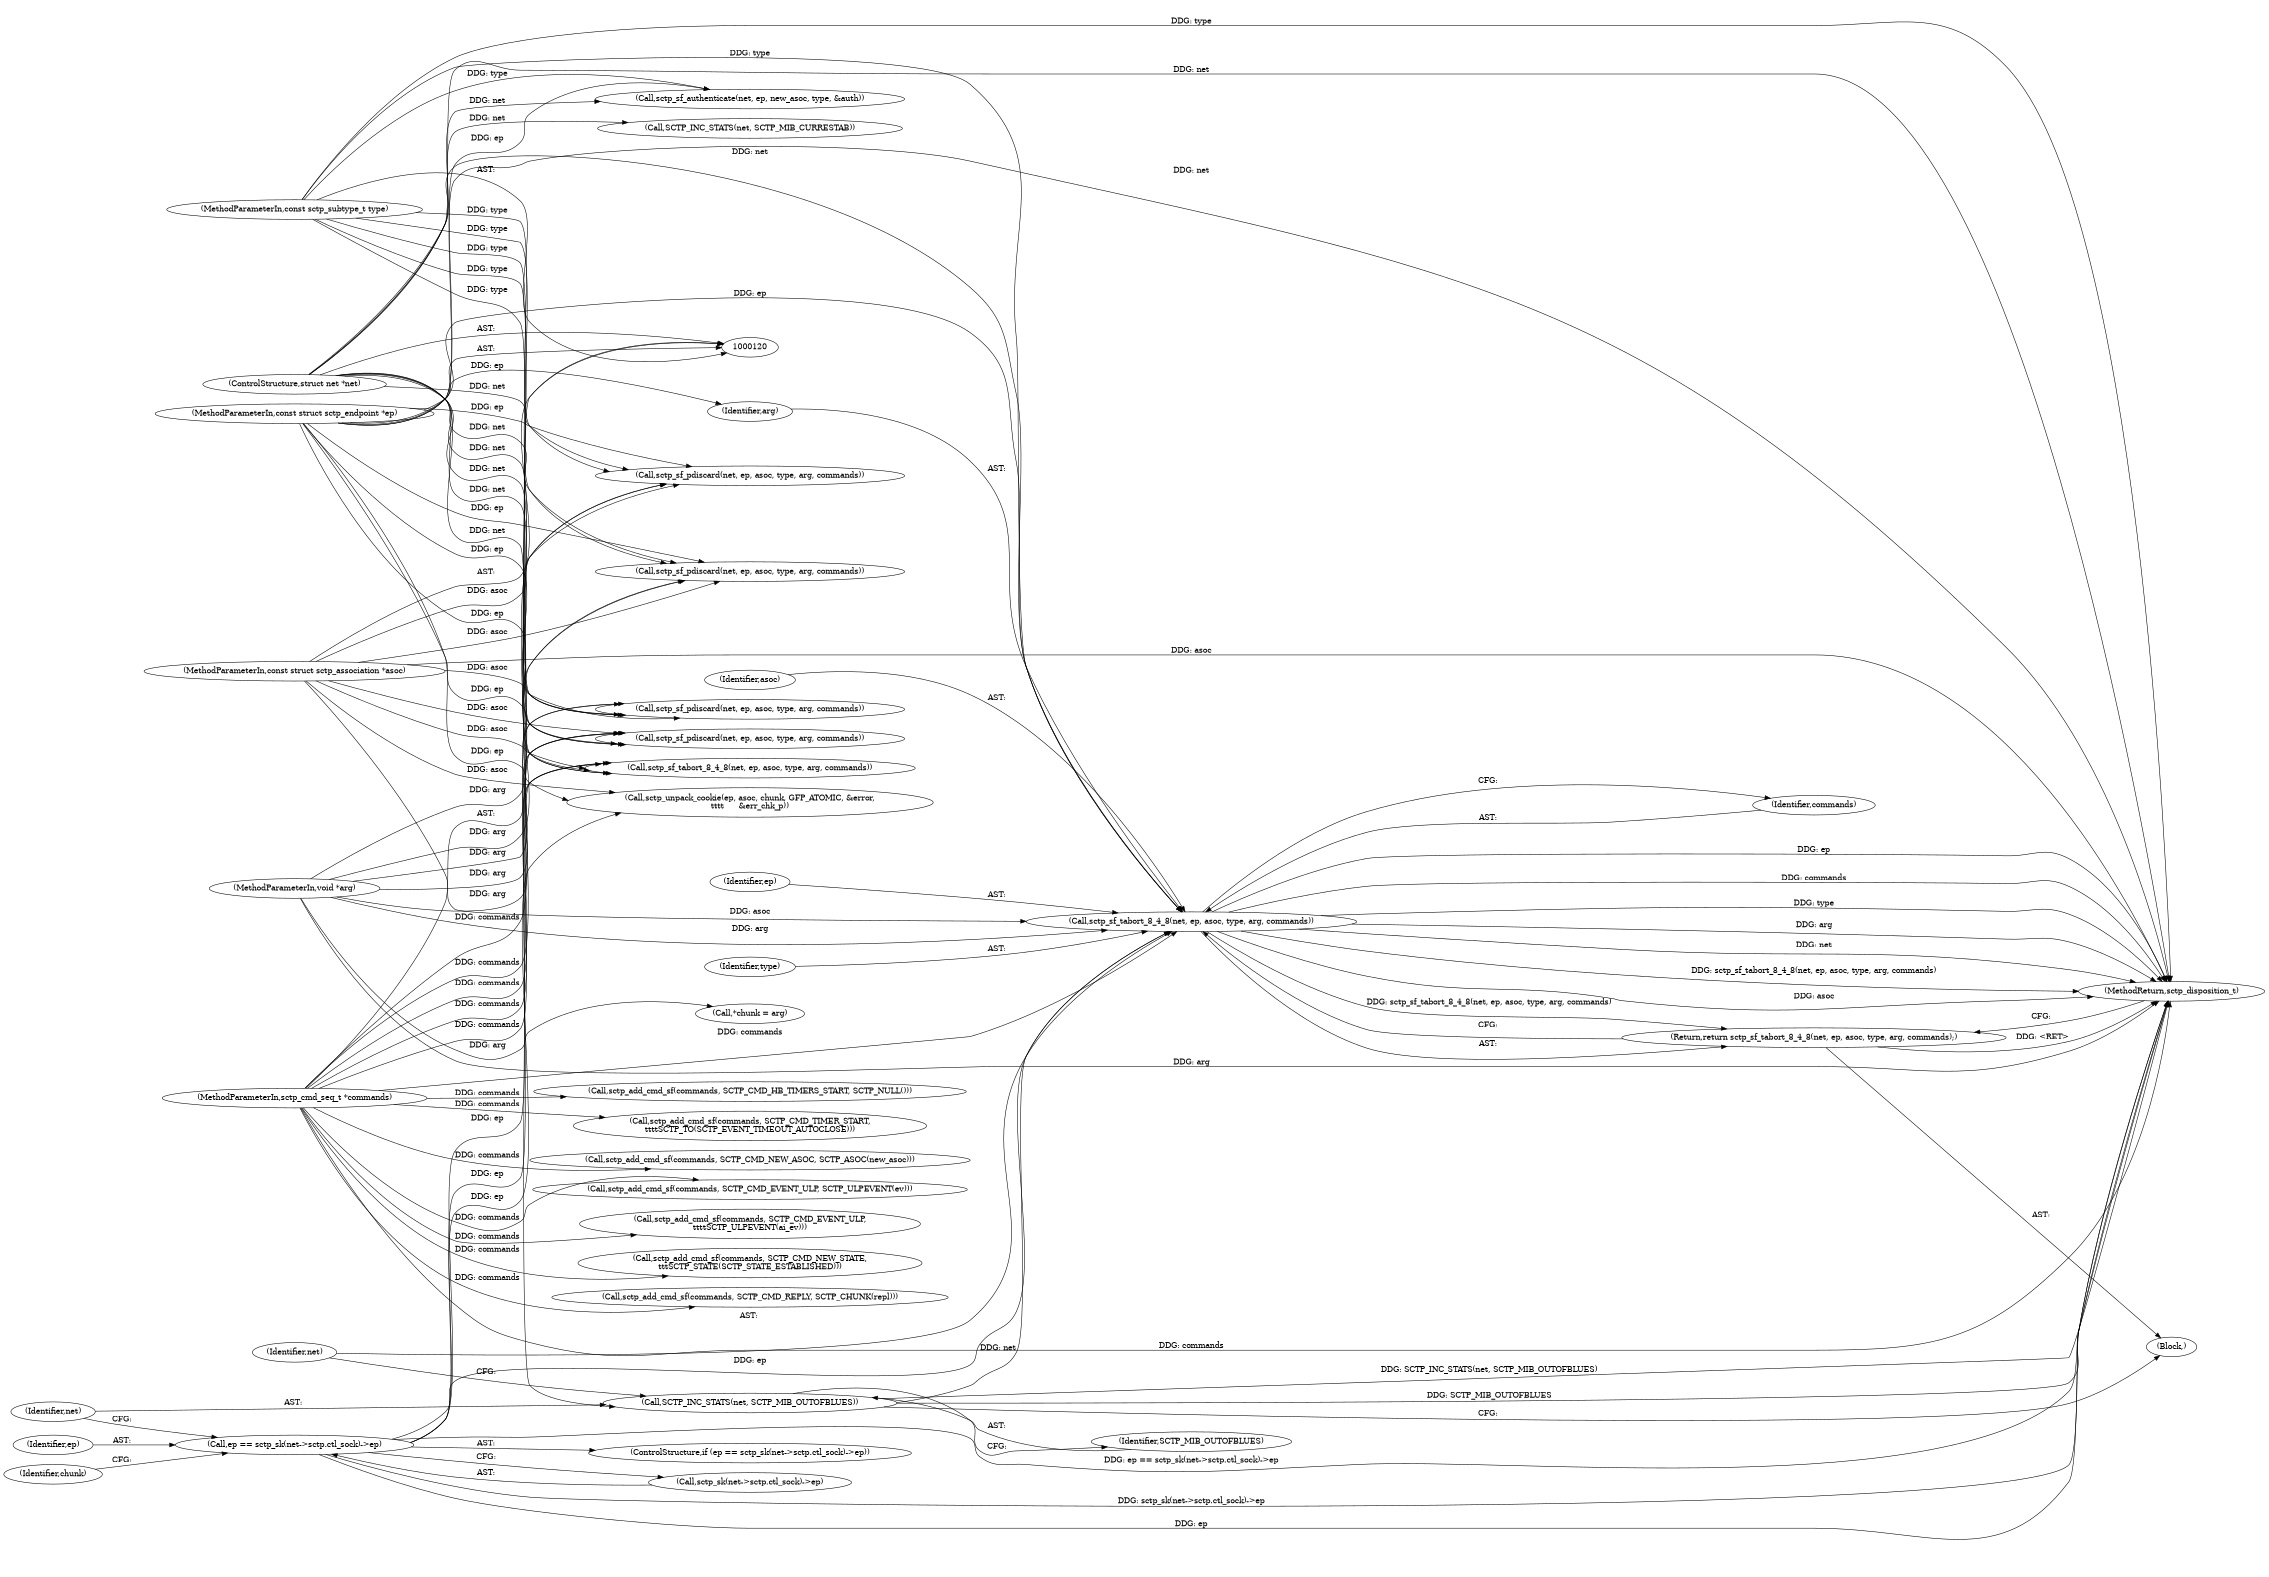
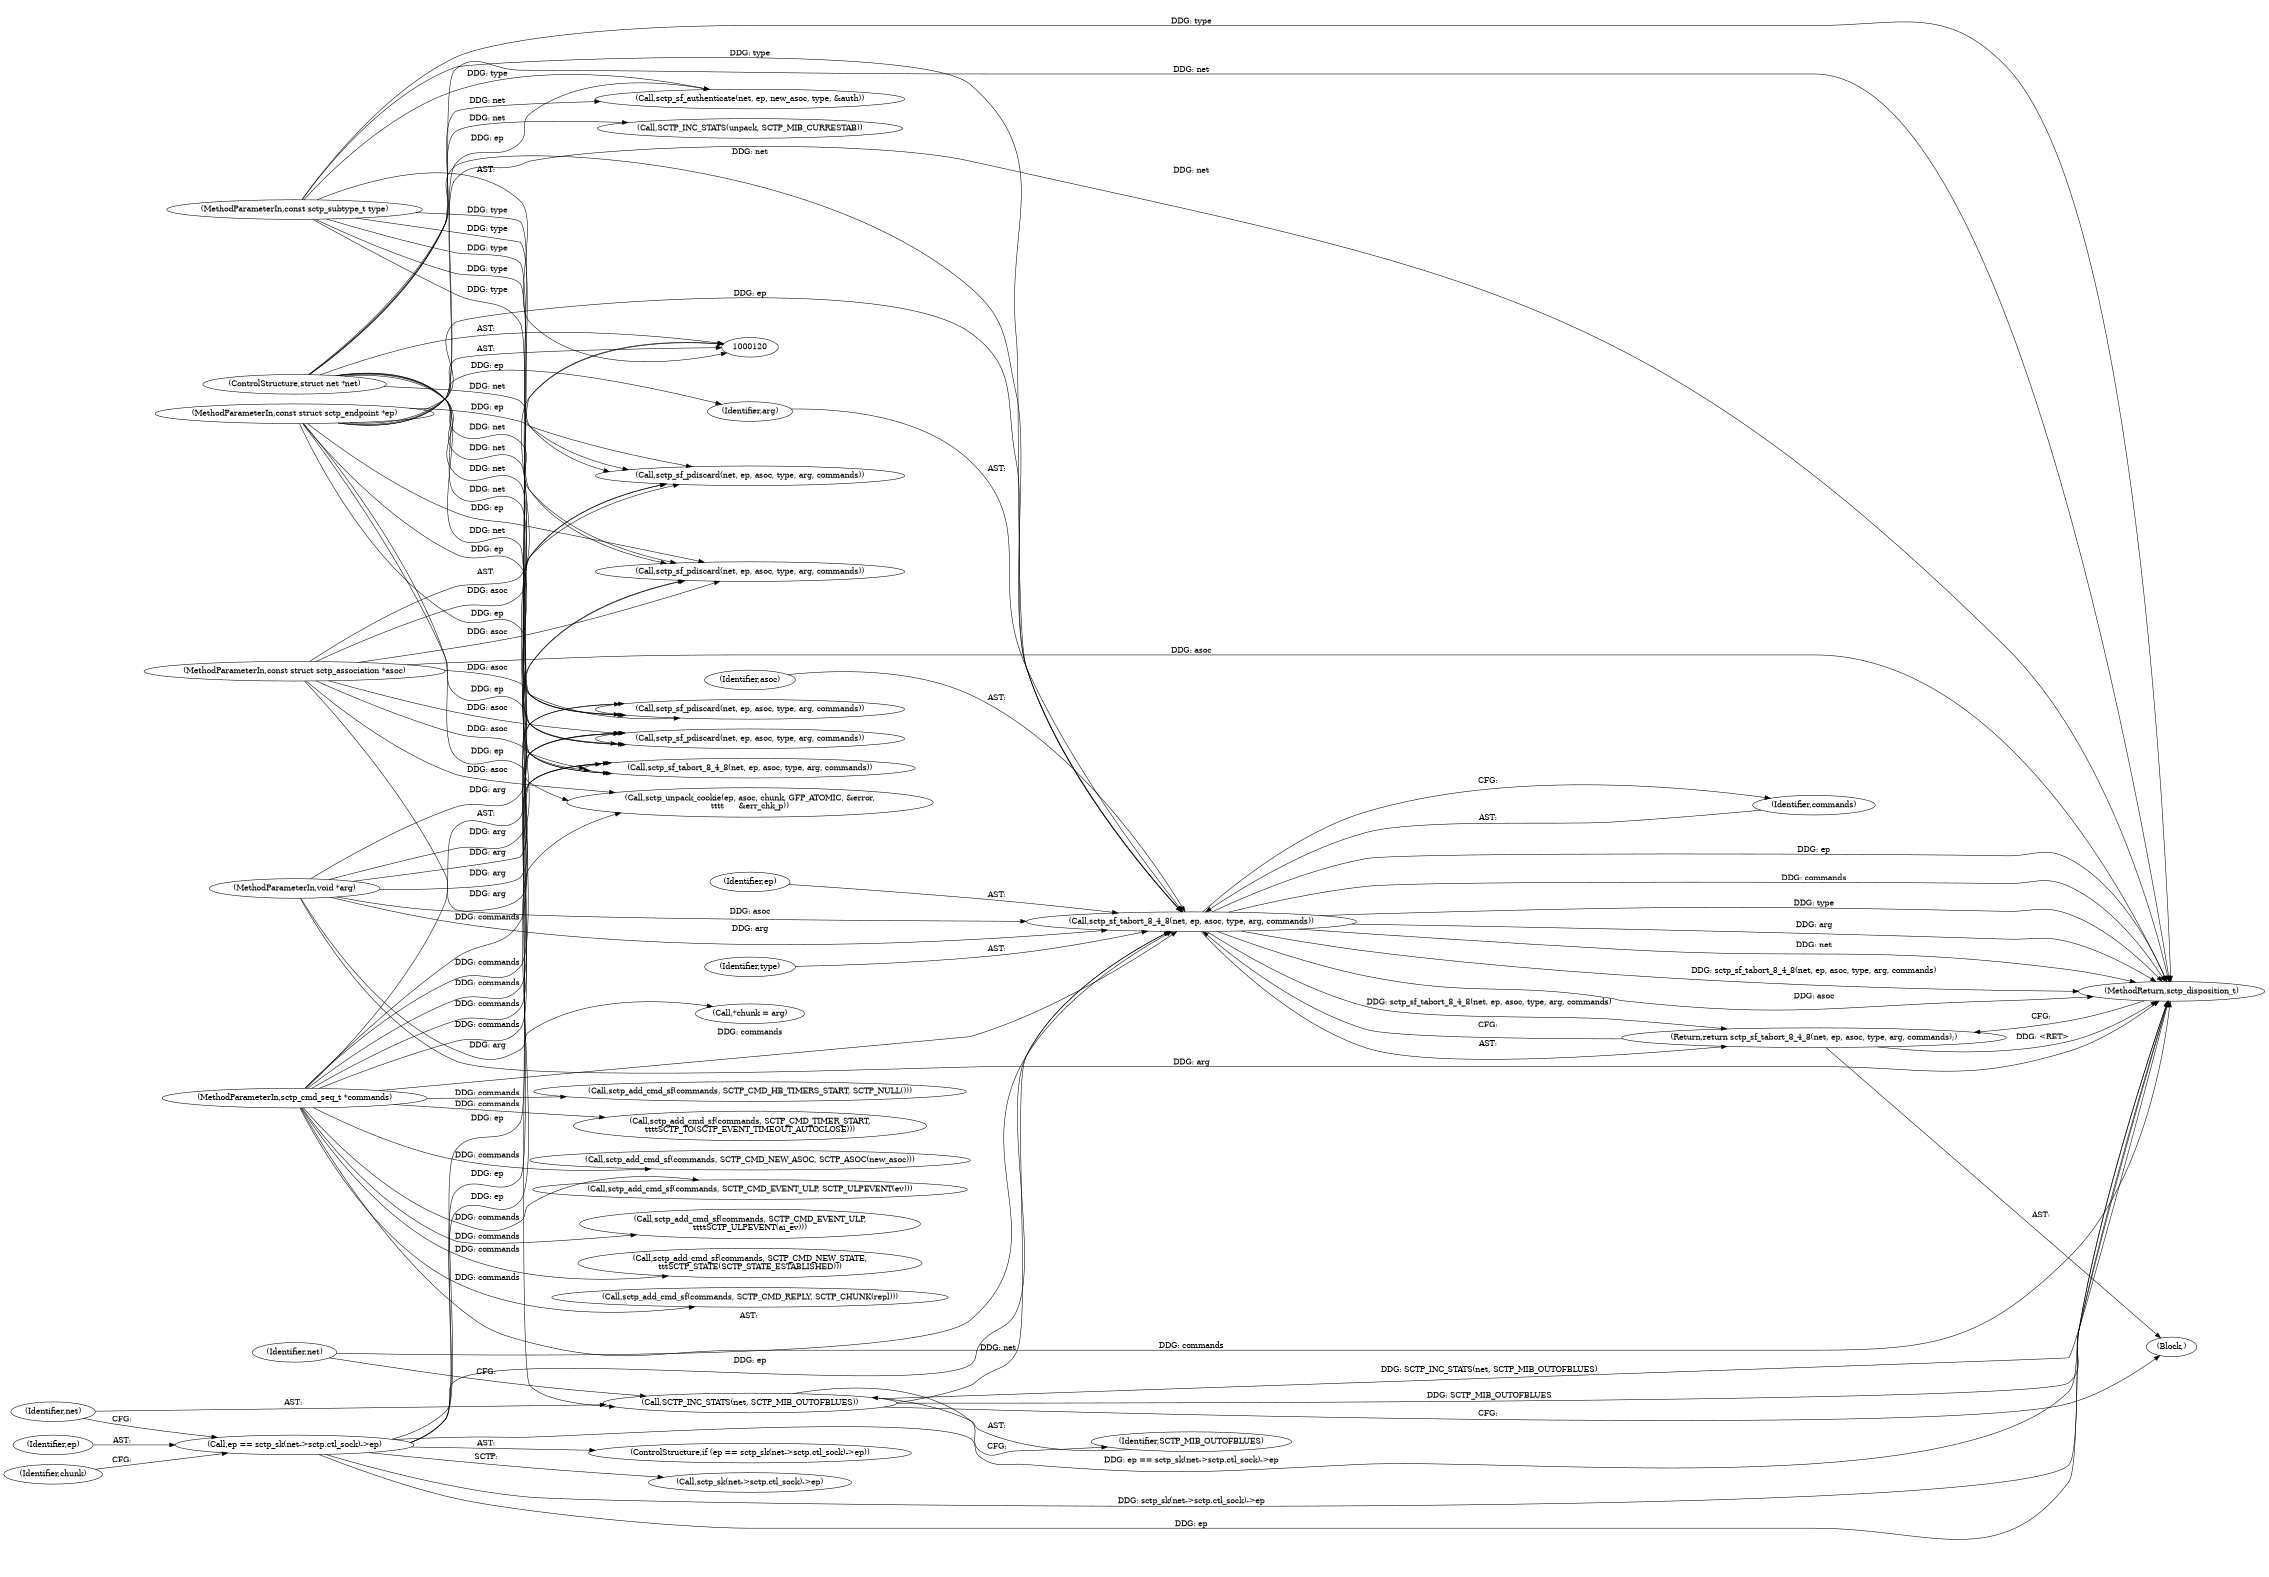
(750, 128) -> (750, 128)
(487, 1457) -> (487, 1457)
(494, 1480) -> none
